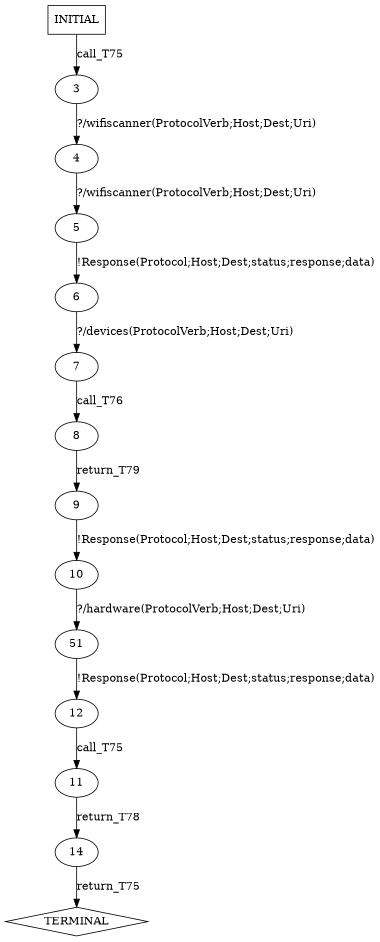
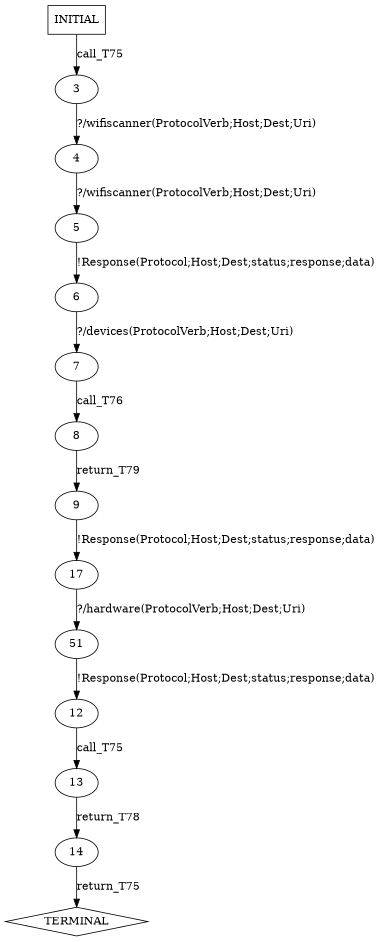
(77, 575) -> (77, 575)
(77, 783) -> (77, 783)
